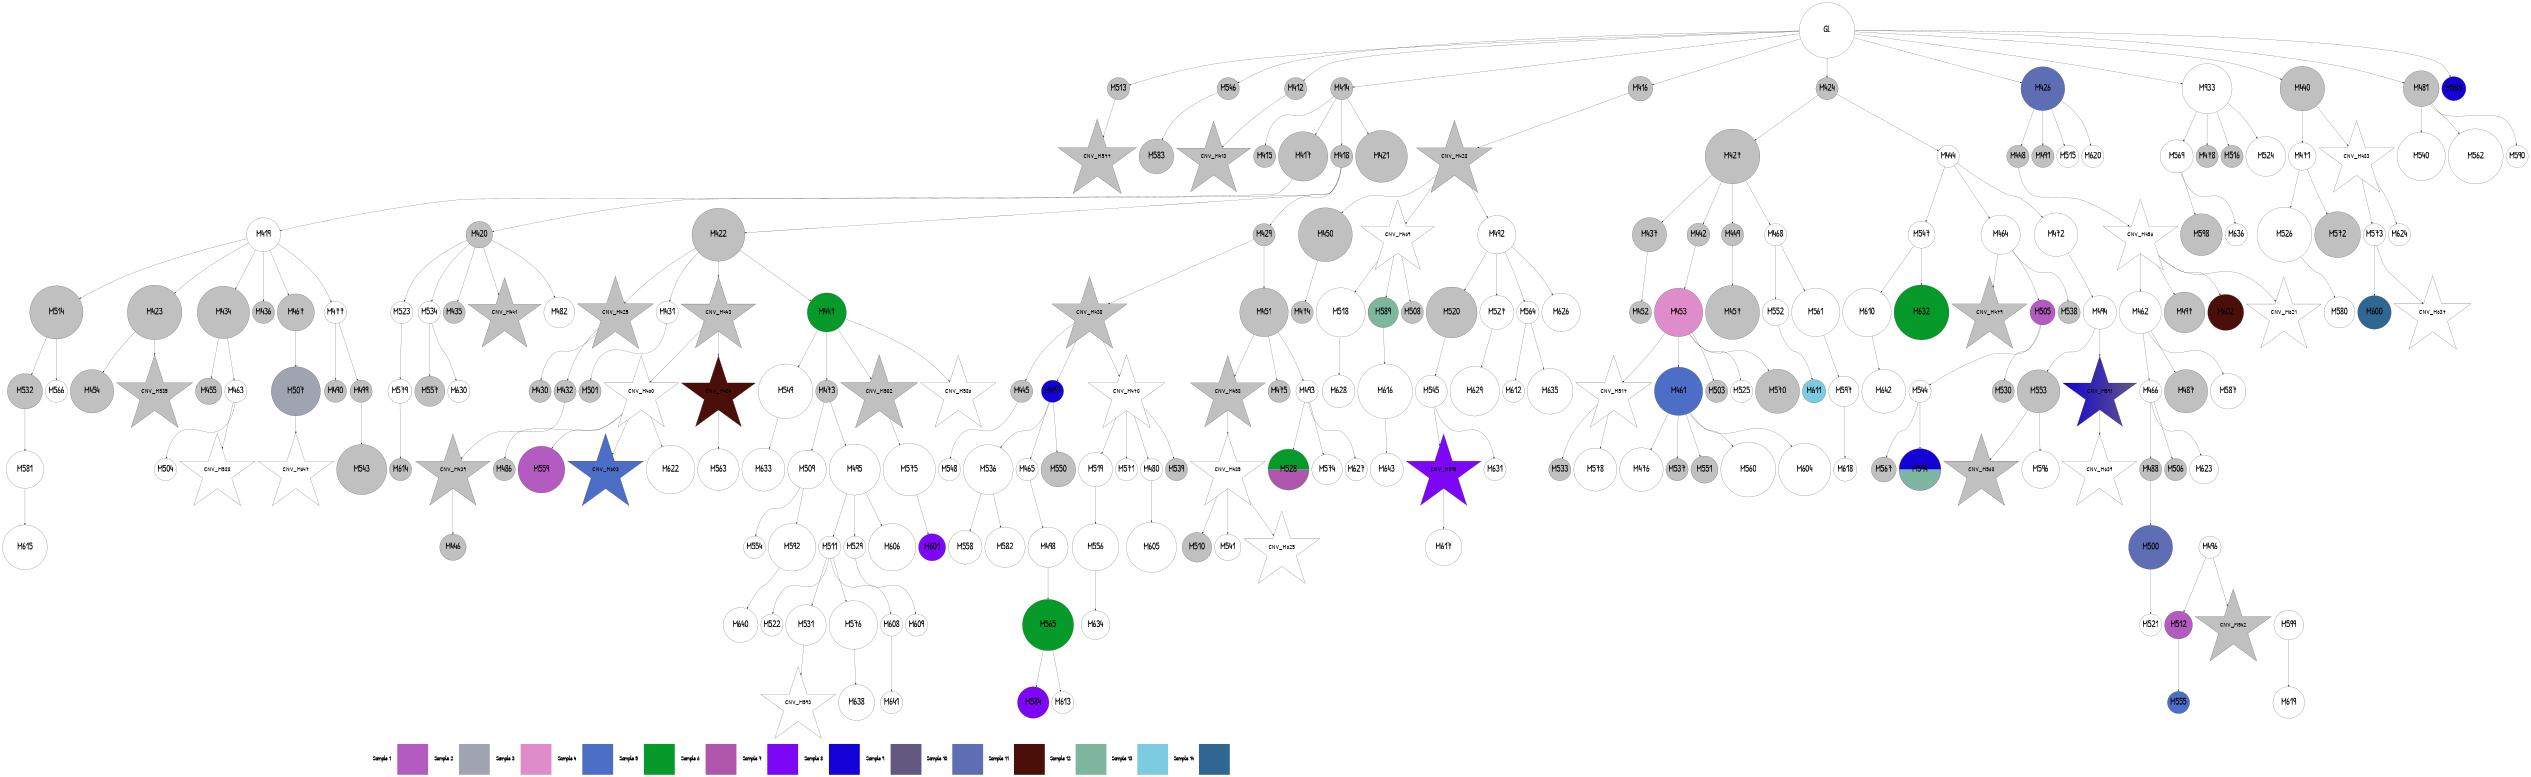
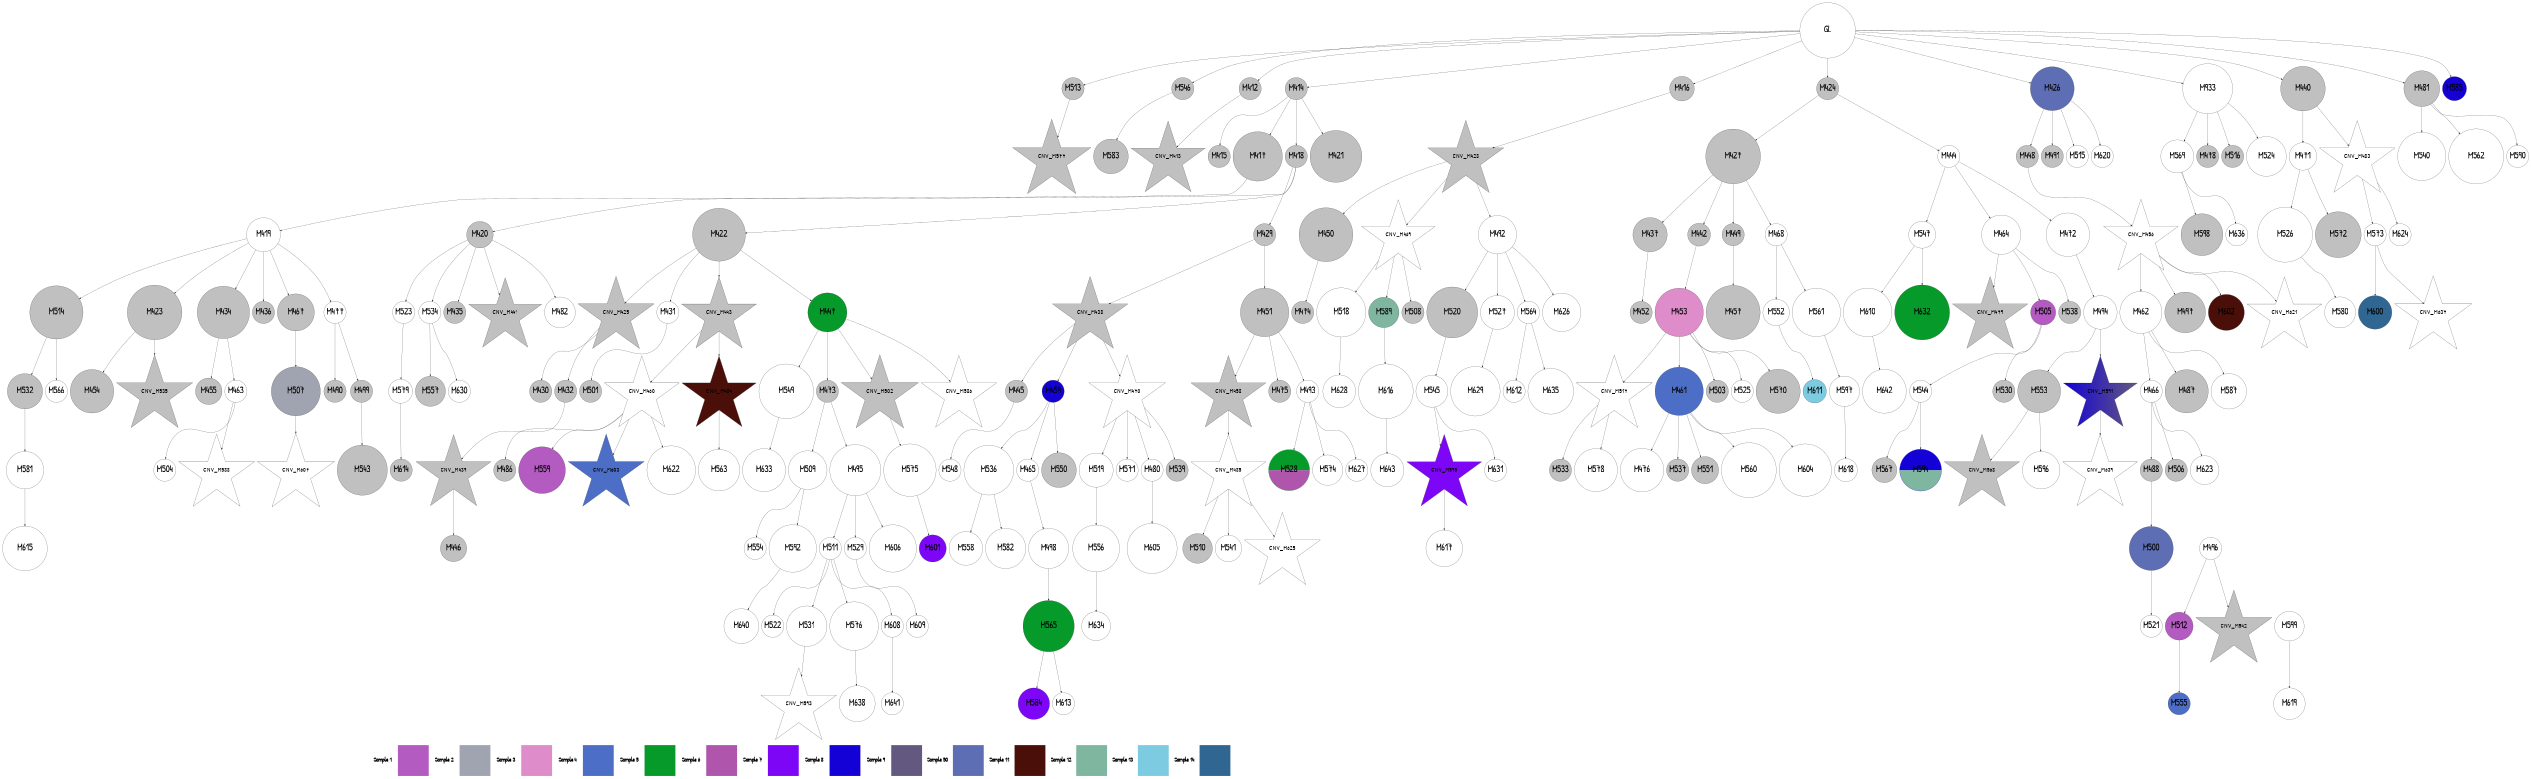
(296, 470) -> (296, 470)
(937, 759) -> (937, 760)
